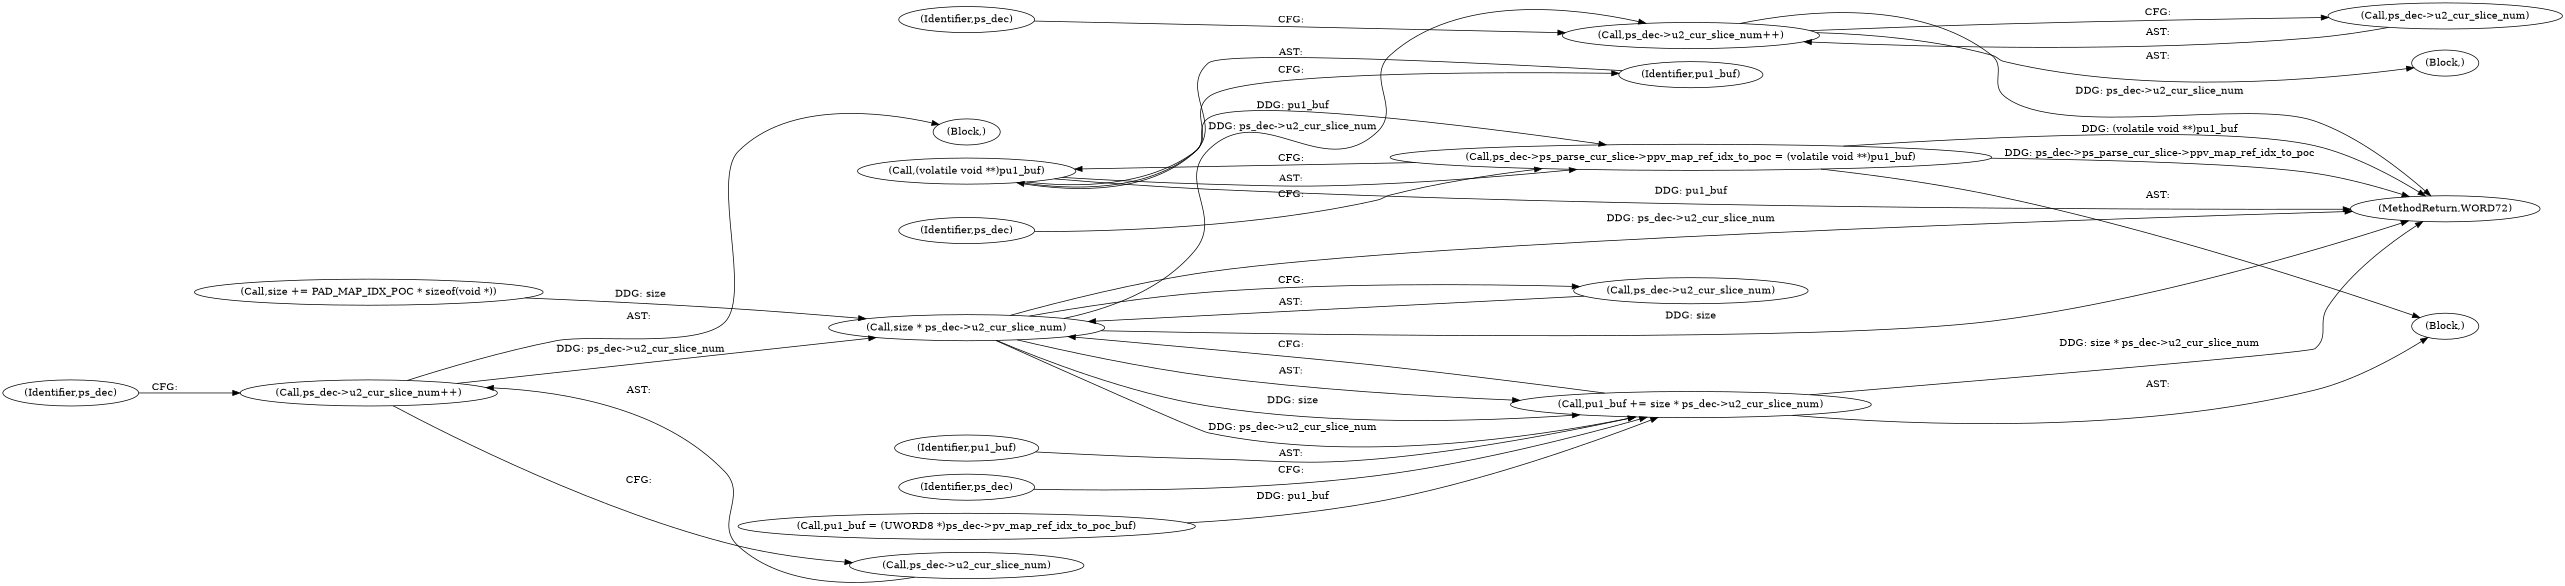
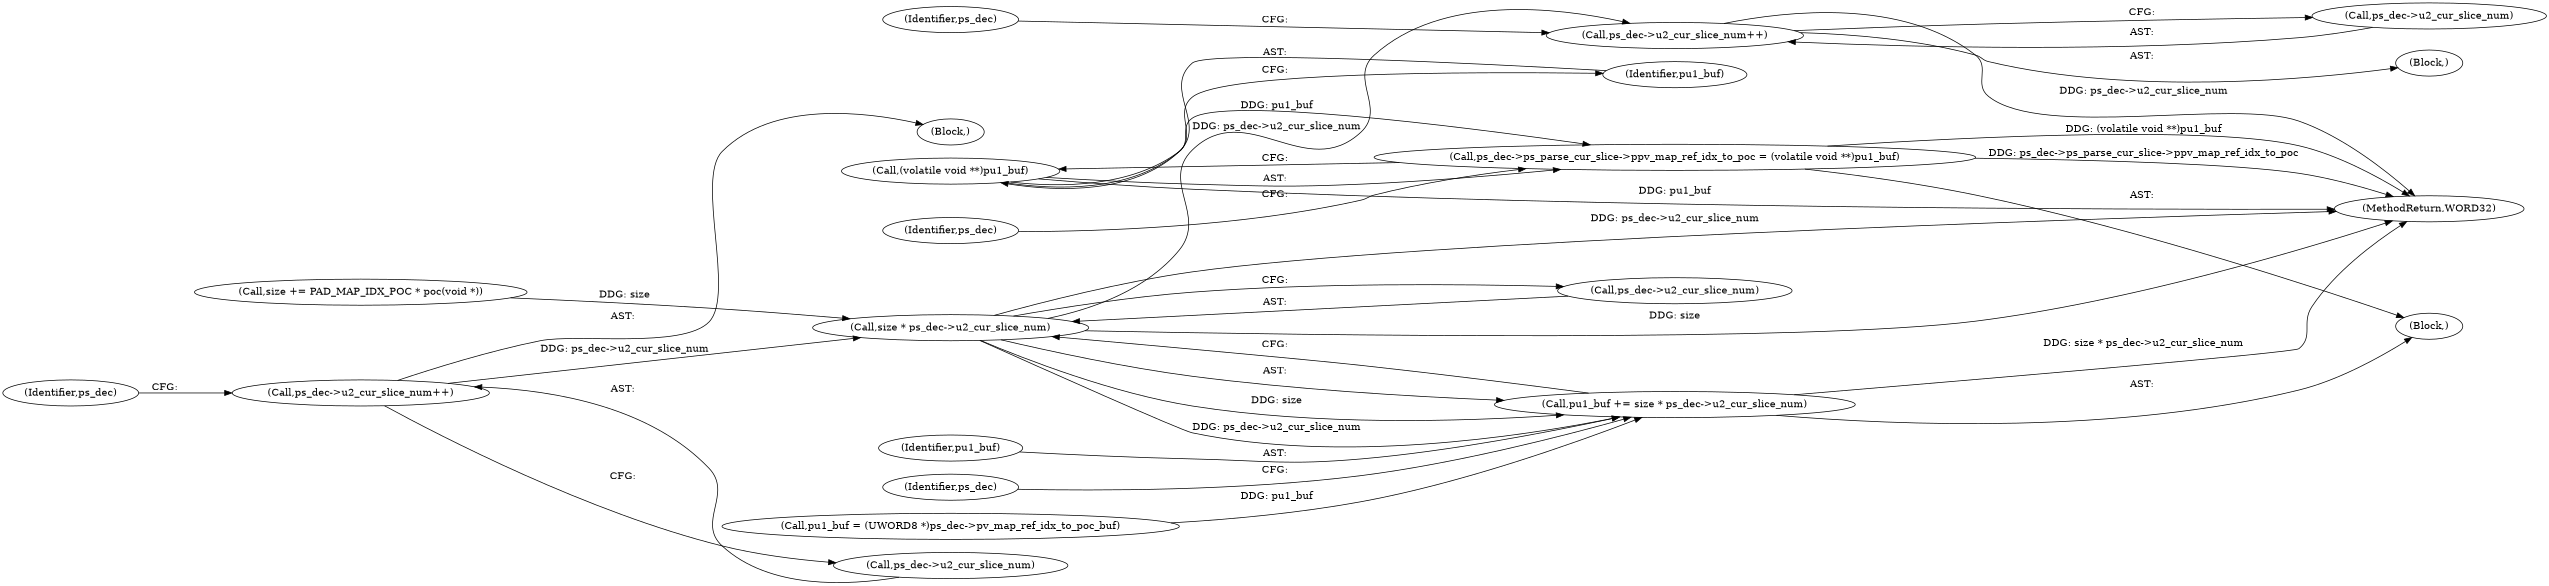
(2445, 209) -> (2429, 209)
(369, 292) -> (361, 292)
